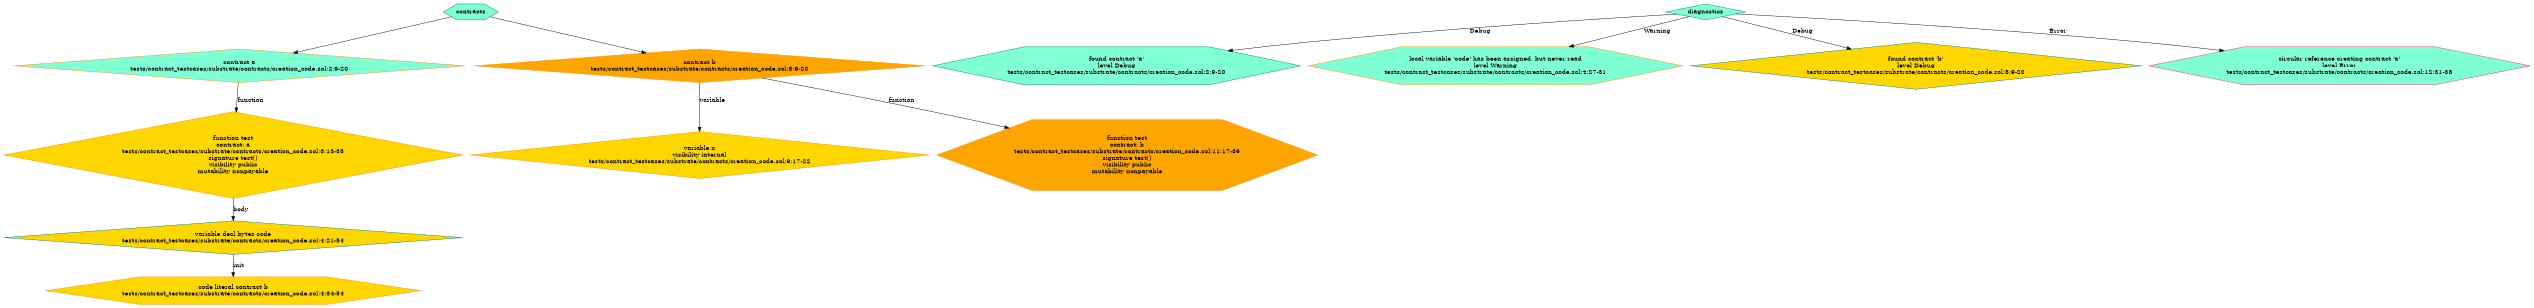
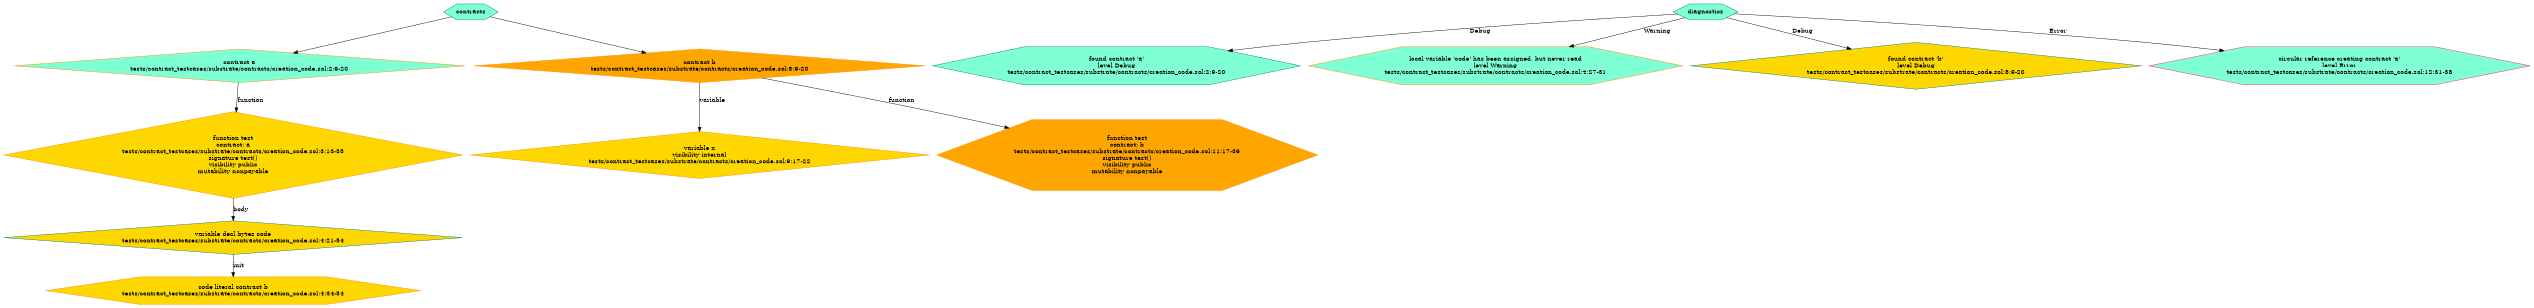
(1706, 12) -> (1706, 12)
